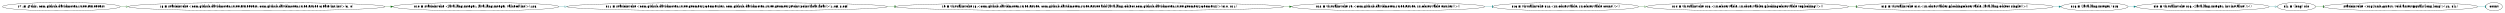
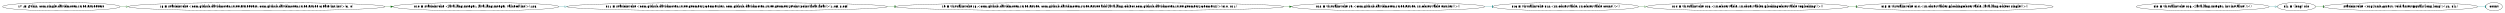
(61, 7) -> (61, 7)
(2095, 7) -> none
